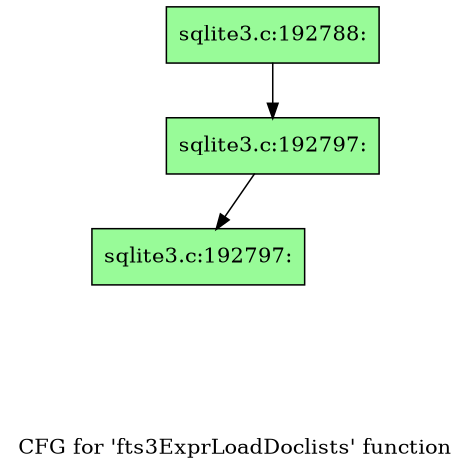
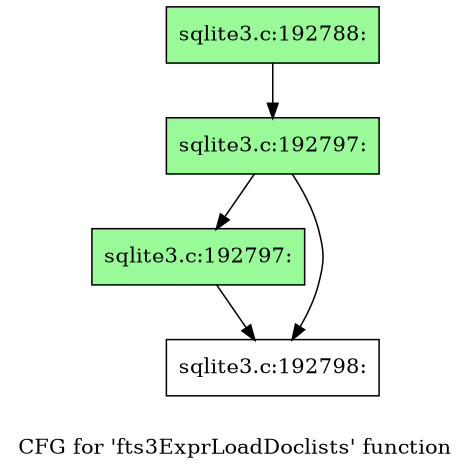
none -> (273, 368)
